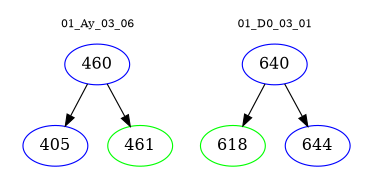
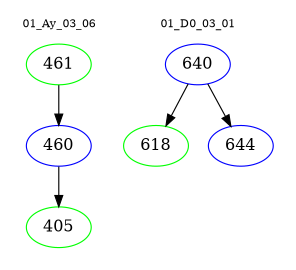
(116, 100) -> (59, 100)
(55, 146) -> (59, 227)
